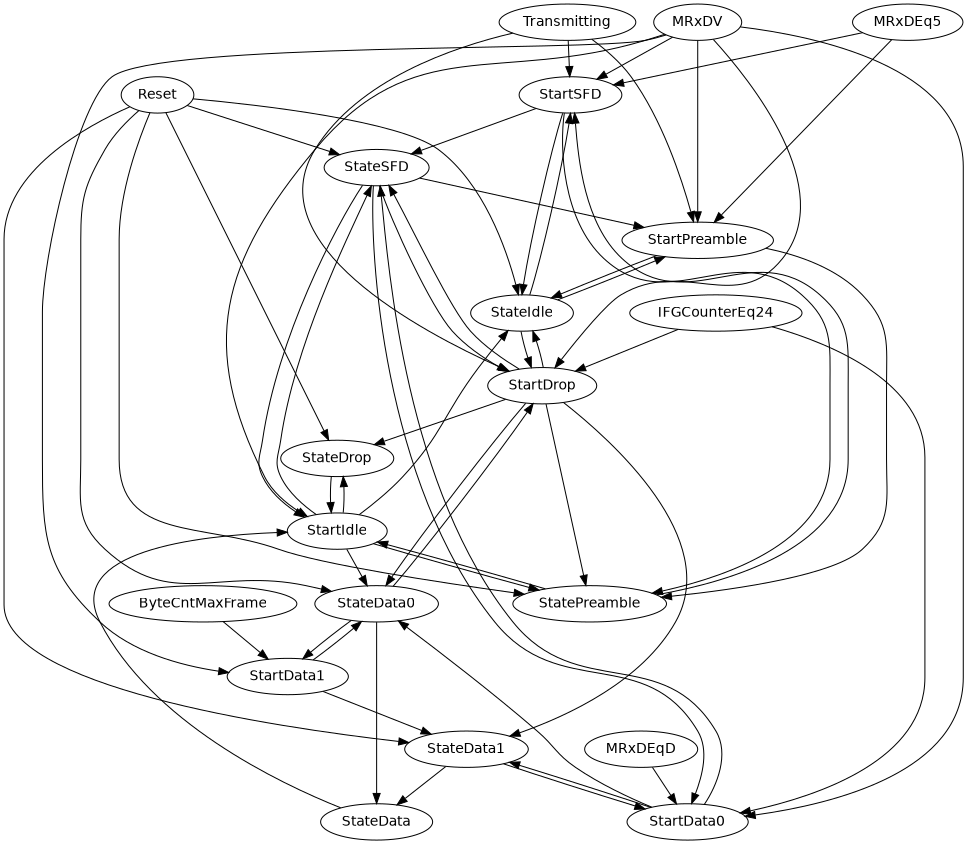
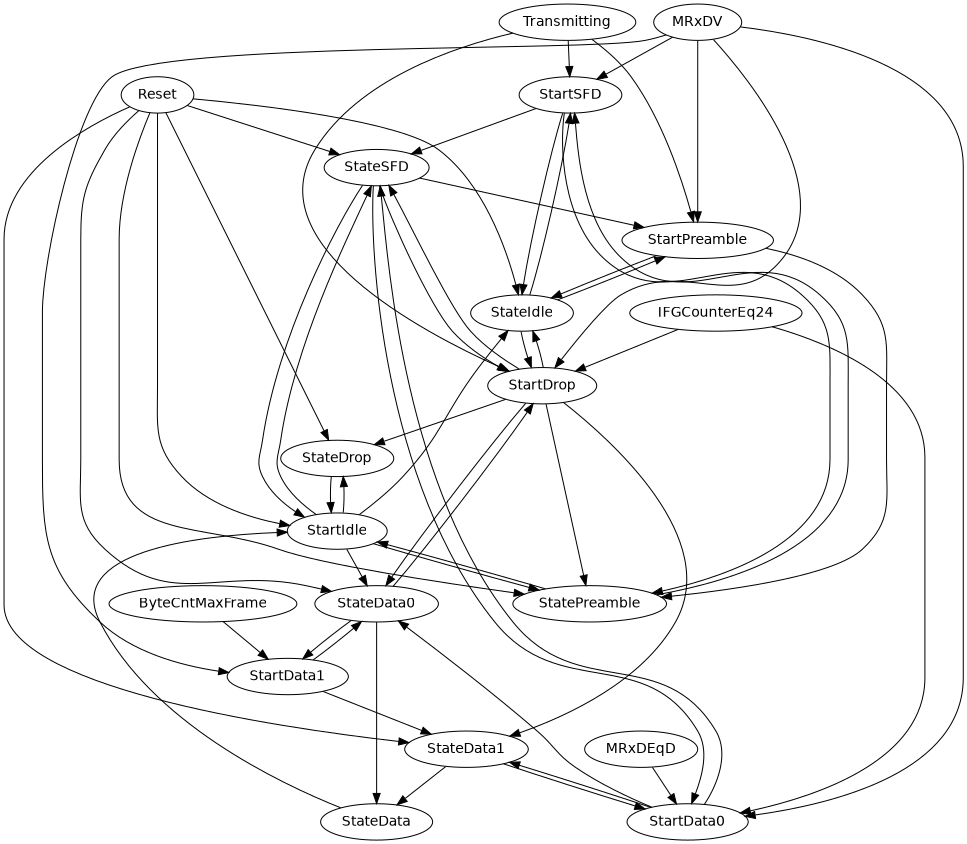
(908, 22) -> none
(294, 176) -> (158, 353)
